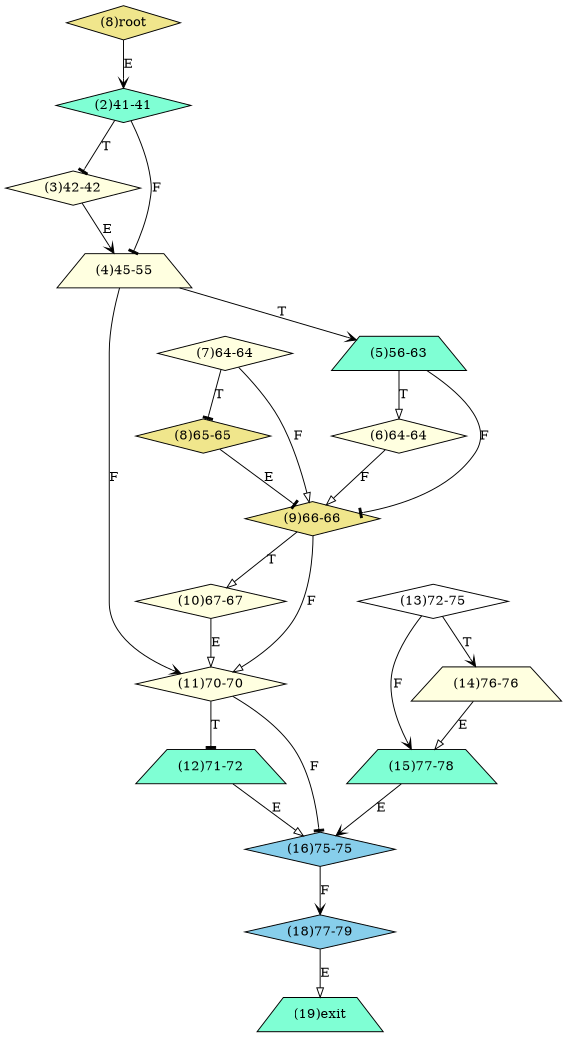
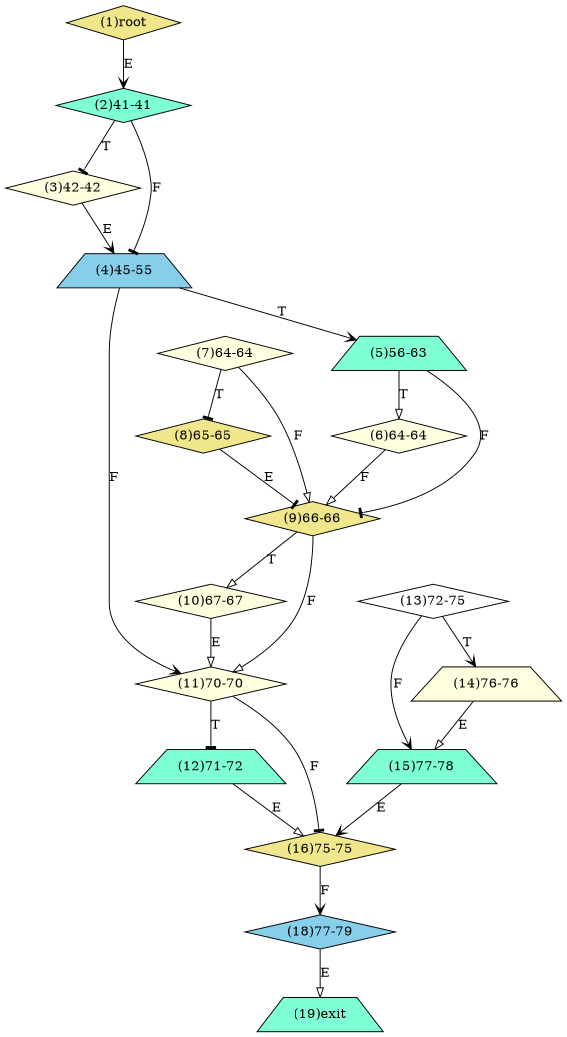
(124, 23) -> (124, 23)
(124, 271) -> (124, 271)
(320, 849) -> (320, 849)
